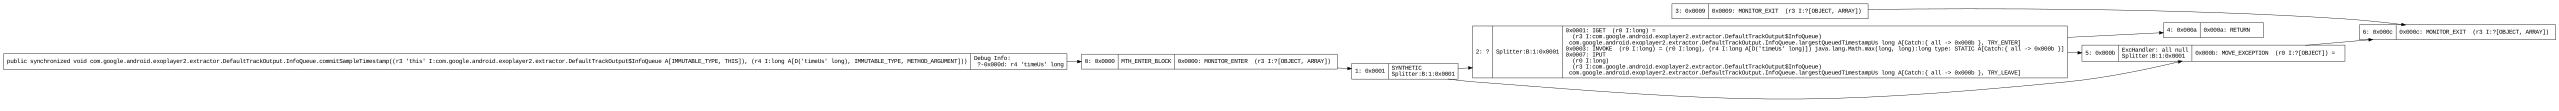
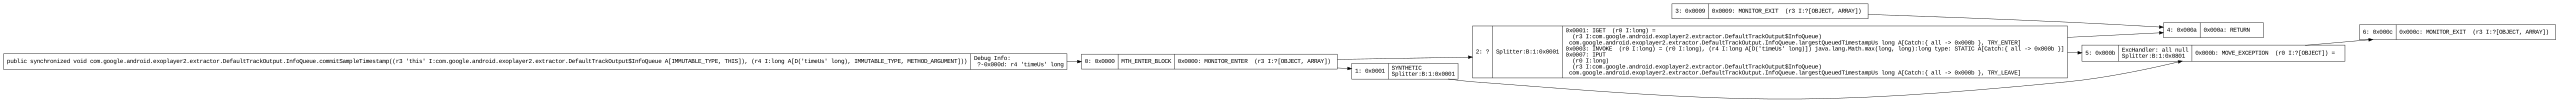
(2135, 10) -> (2014, 20)
(2153, 56) -> (2153, 56)
(1463, 68) -> (1403, 58)
